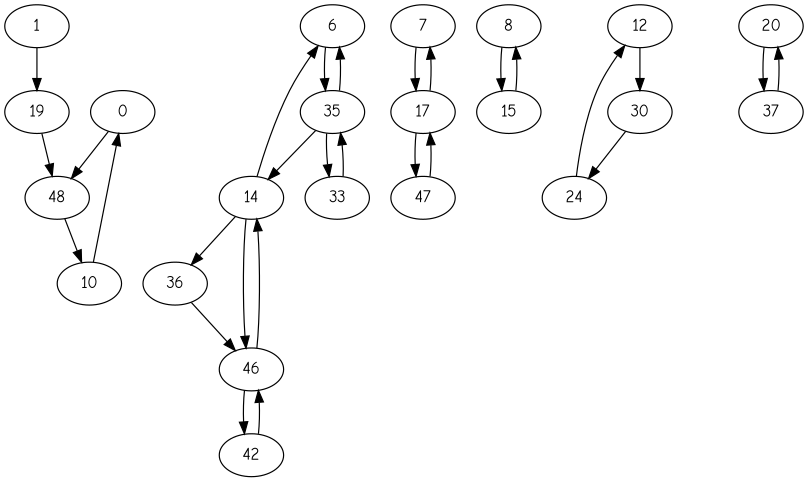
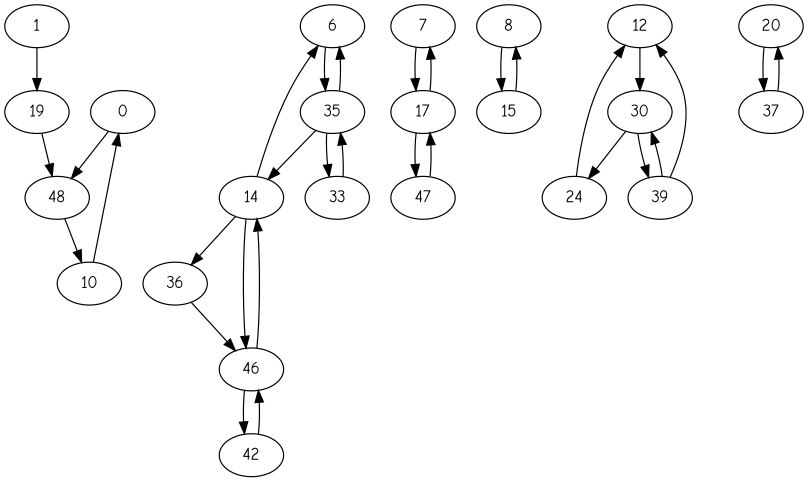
none -> (660, 198)
